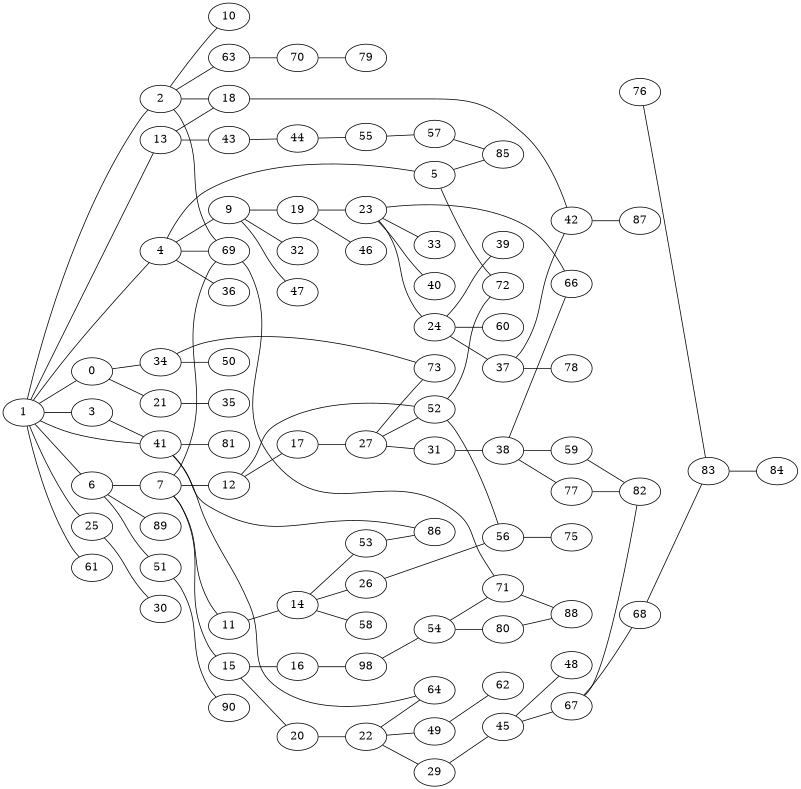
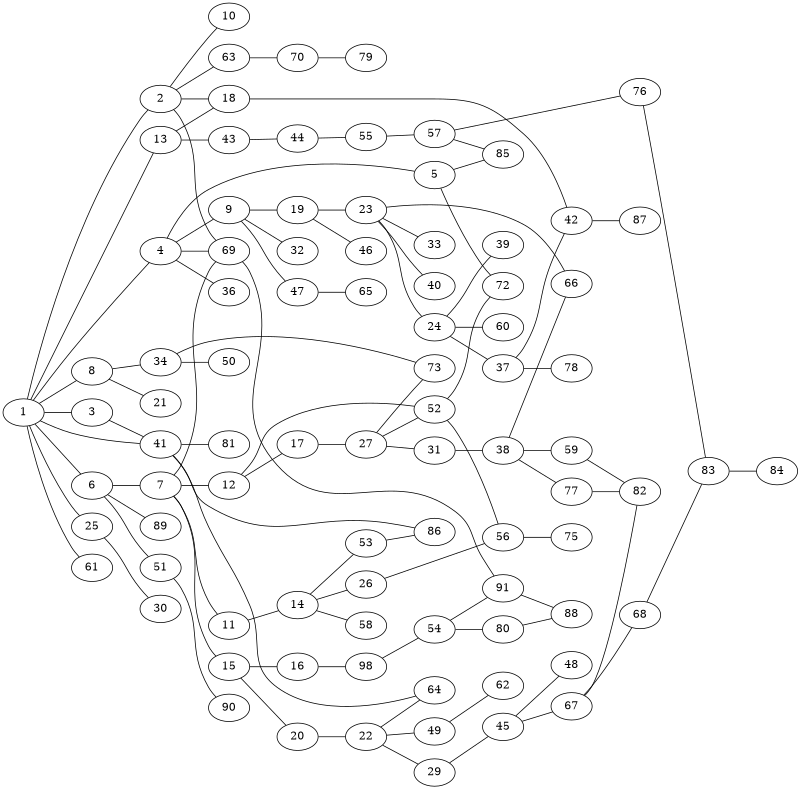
none -> (537, 113)
none -> (366, 292)
(92, 371) -> (92, 371)
(229, 403) -> none
(503, 588) -> (503, 588)
